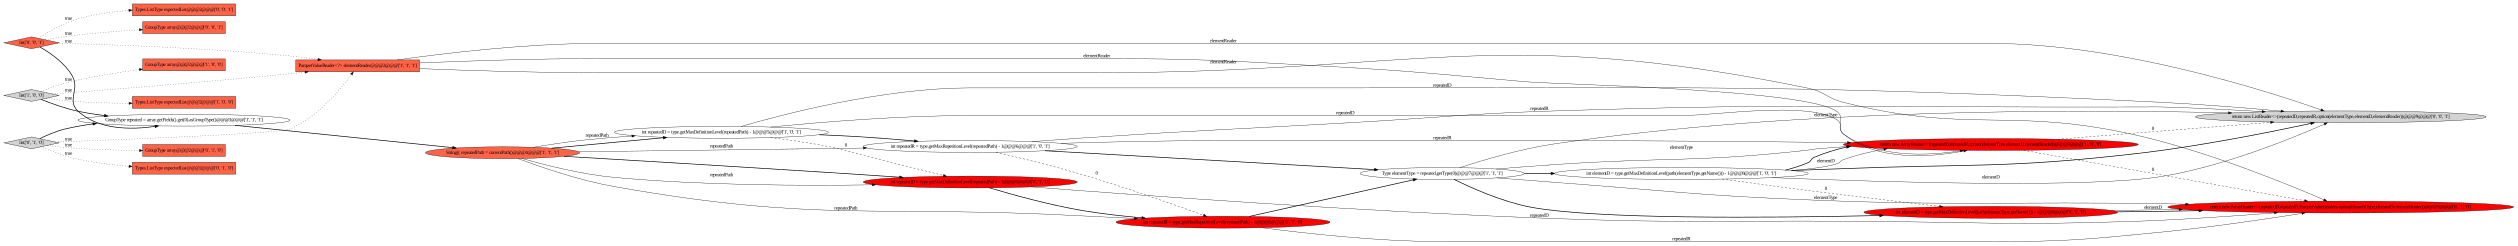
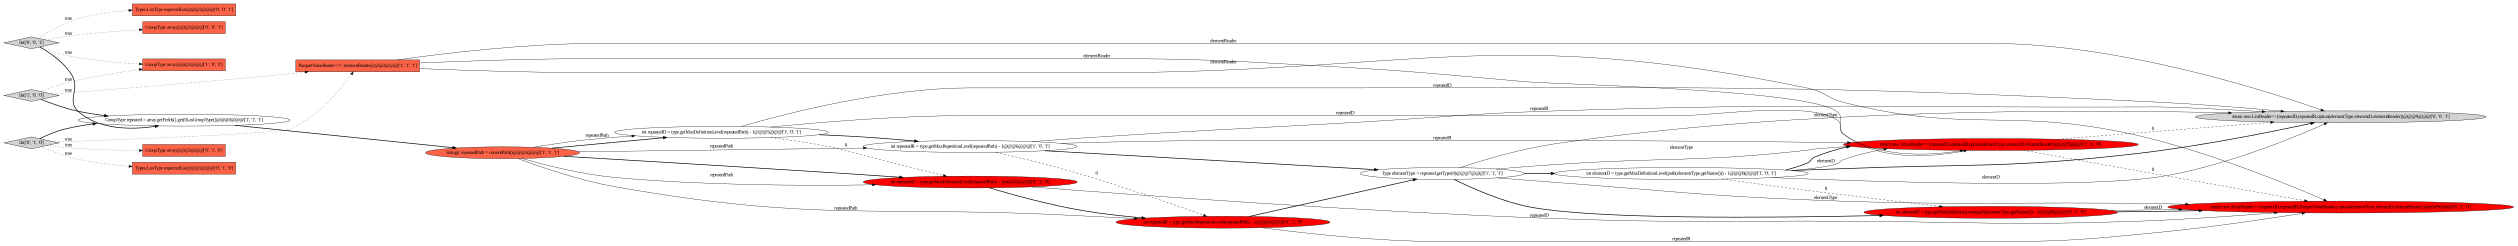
(31, 43) -> (31, 43)
(188, 48) -> (89, 59)
(184, 102) -> none
